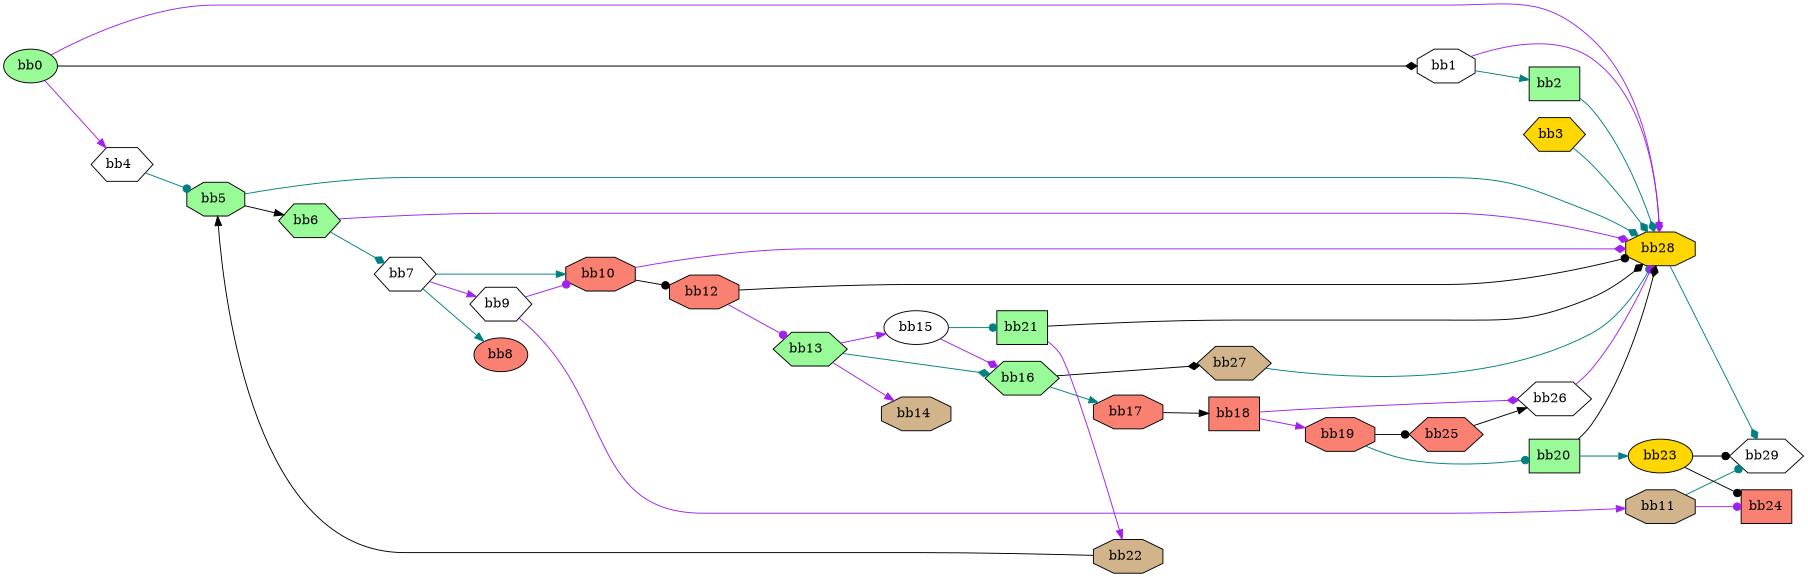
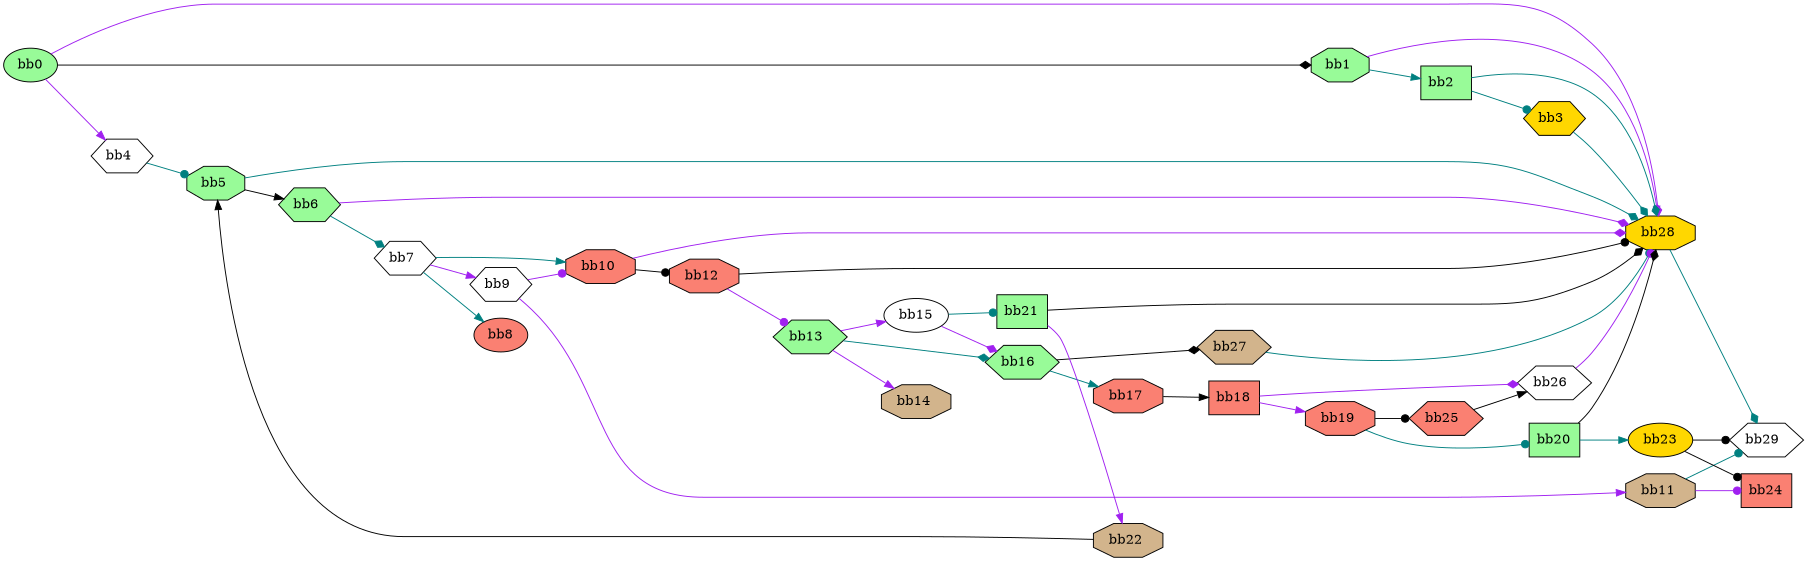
(1446, 66) -> (1340, 65)
none -> (1497, 100)
